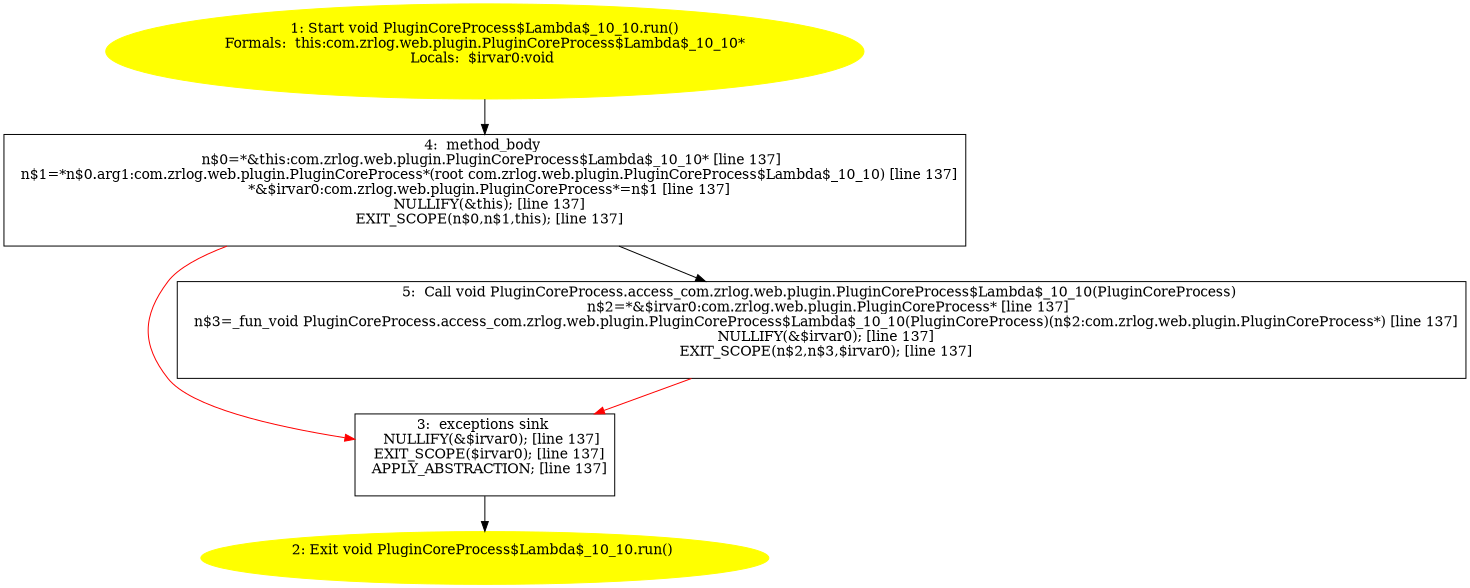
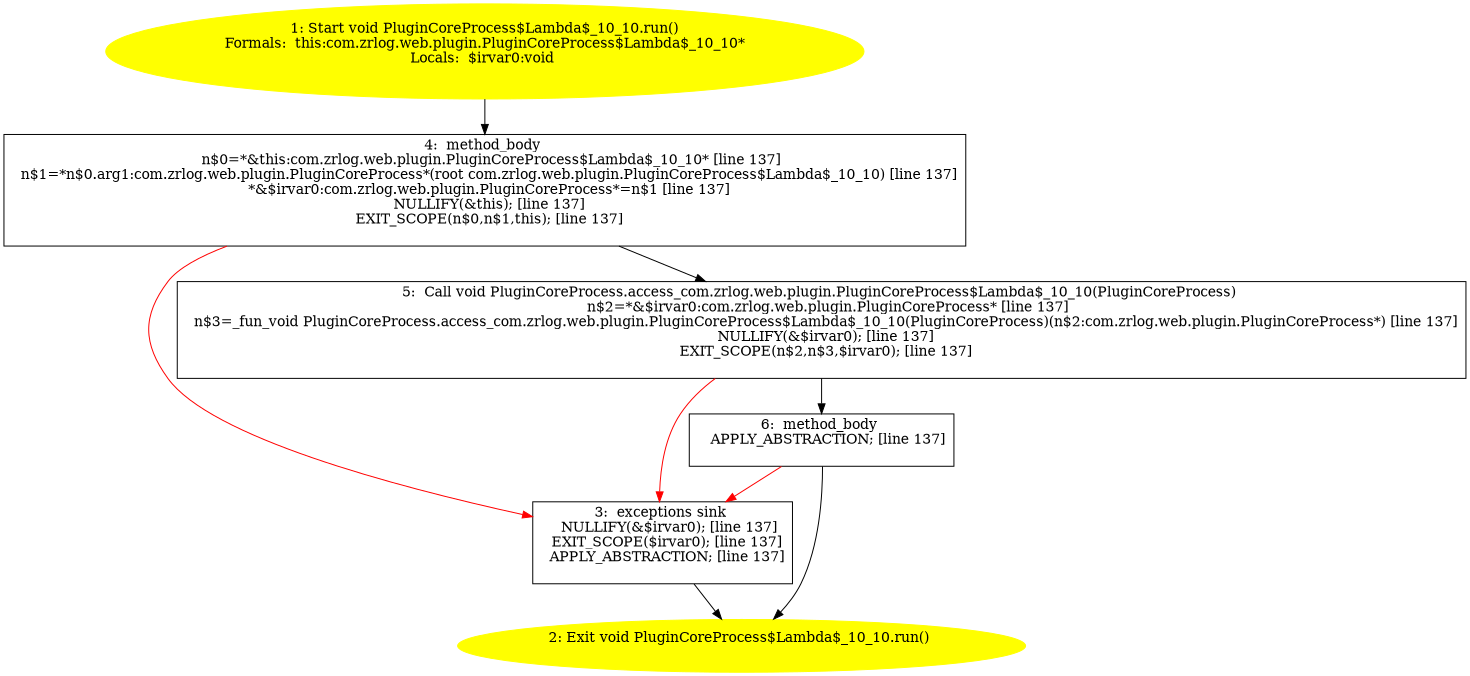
none -> (822, 440)
